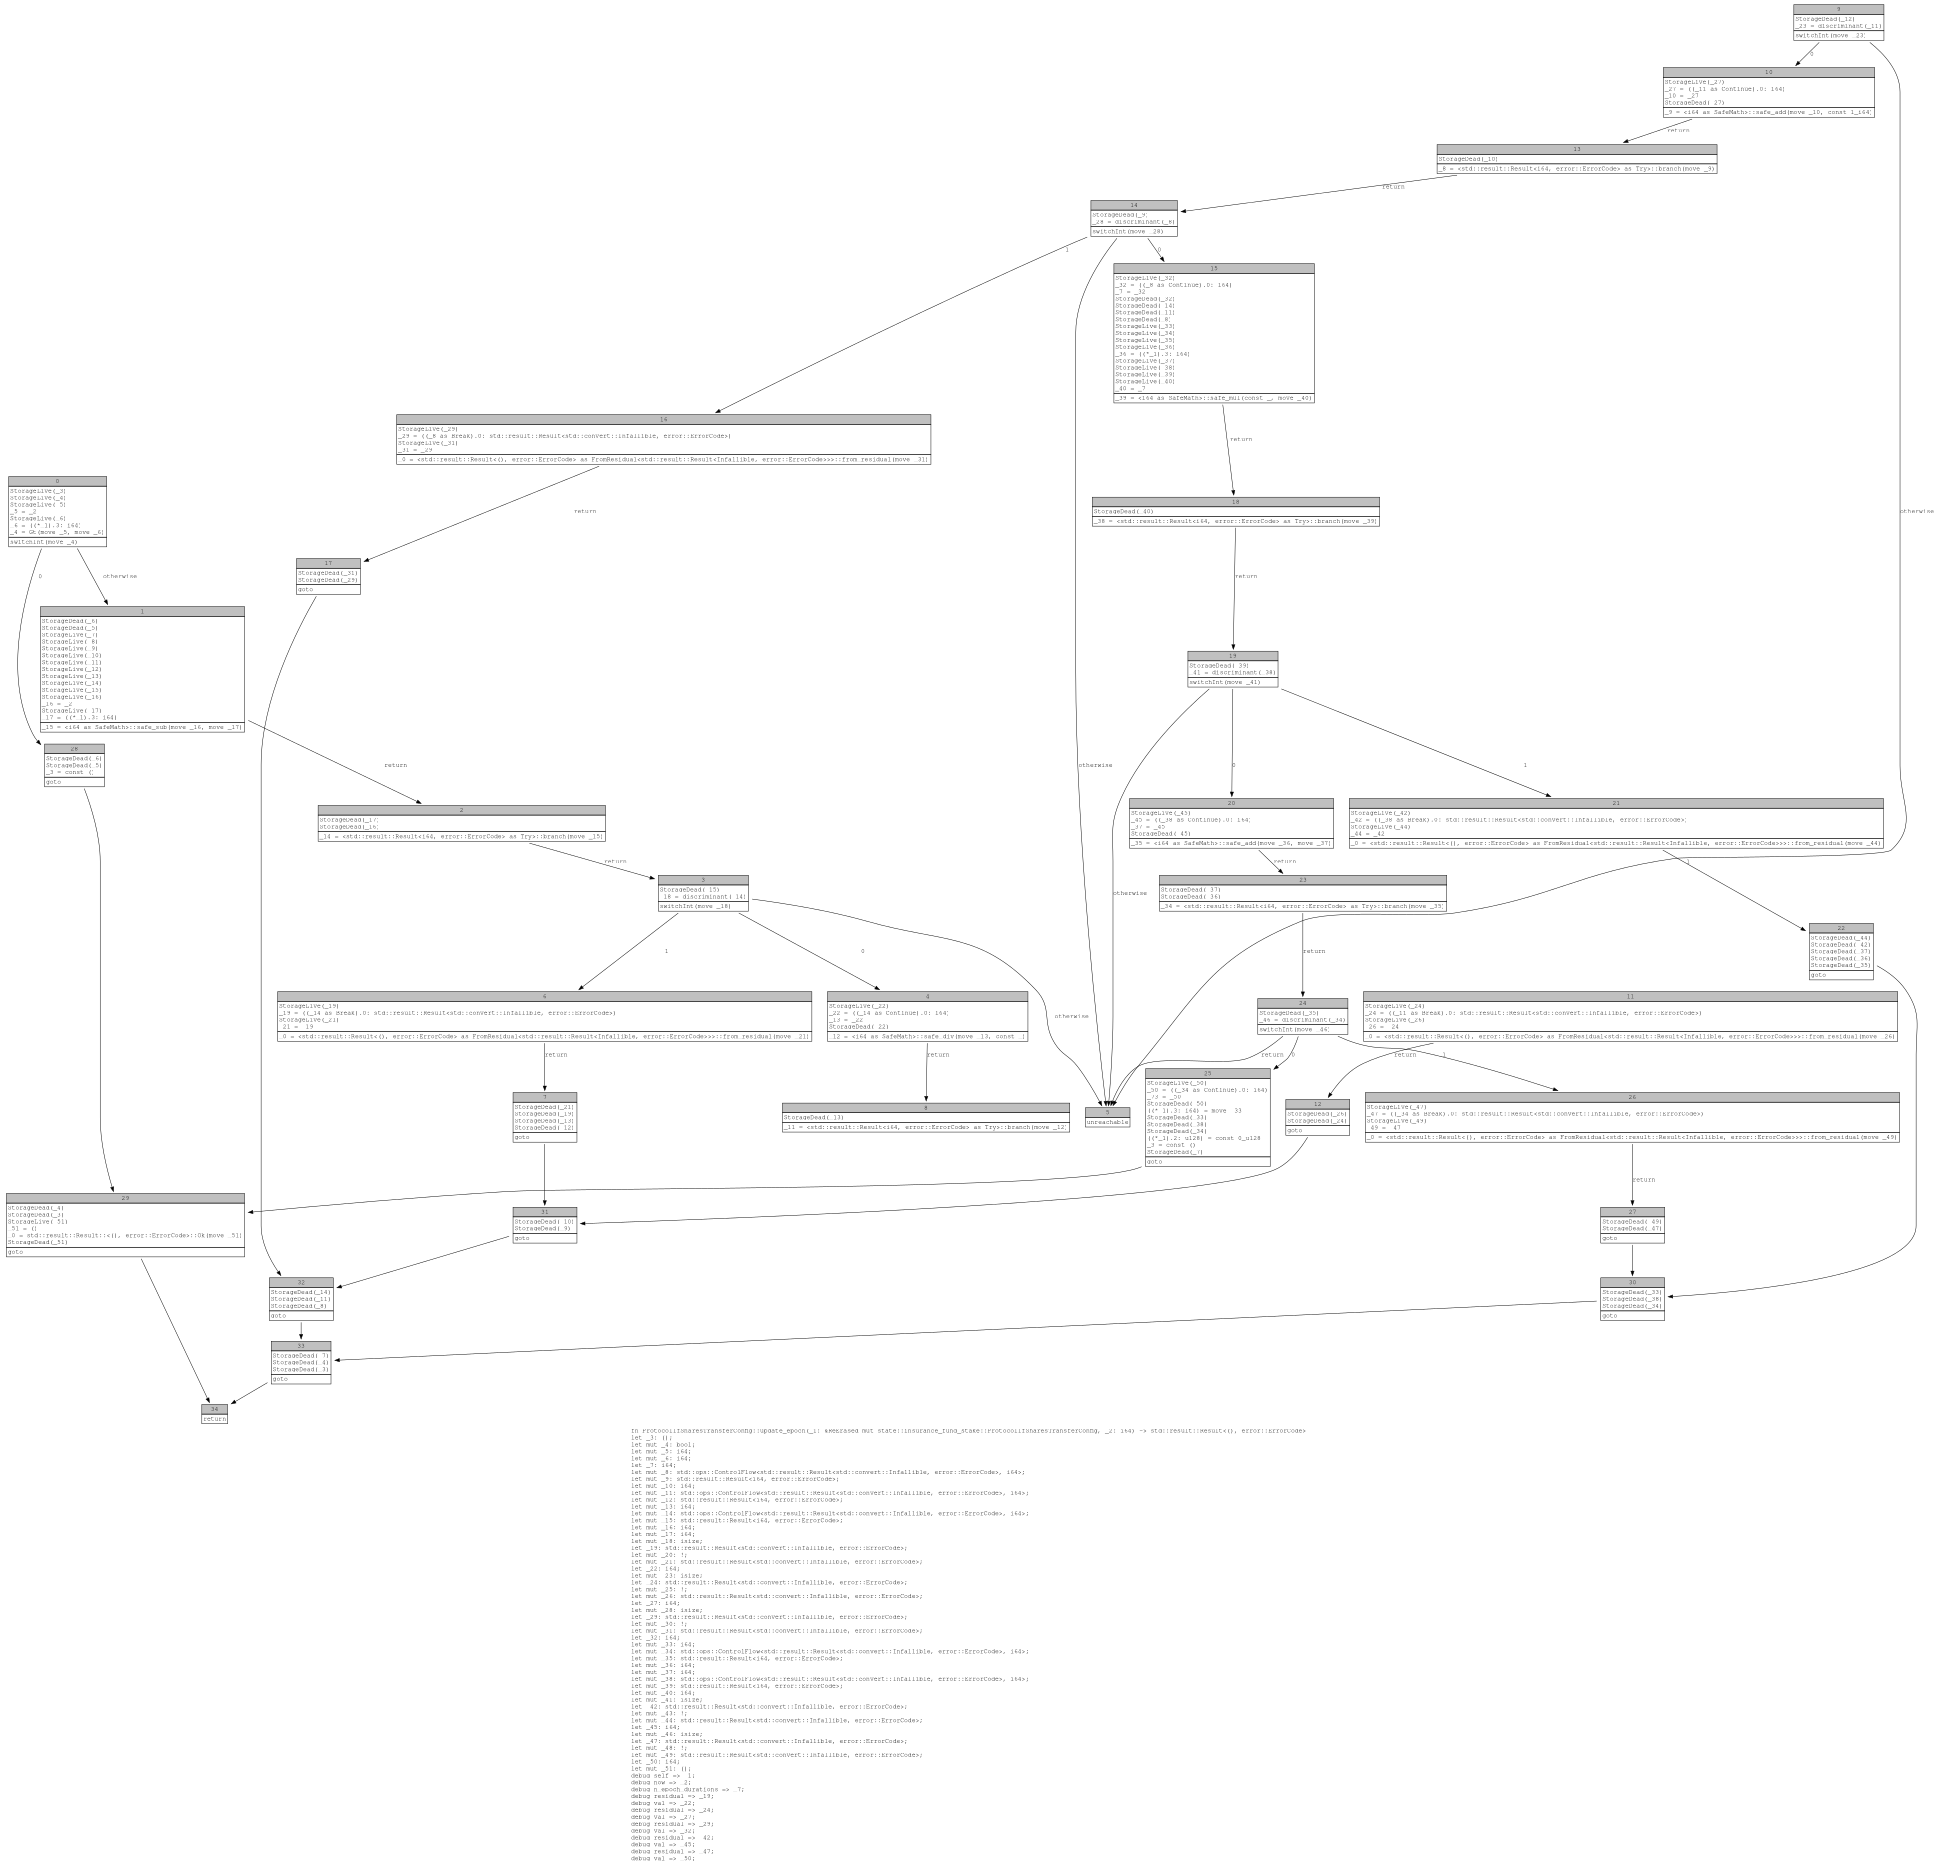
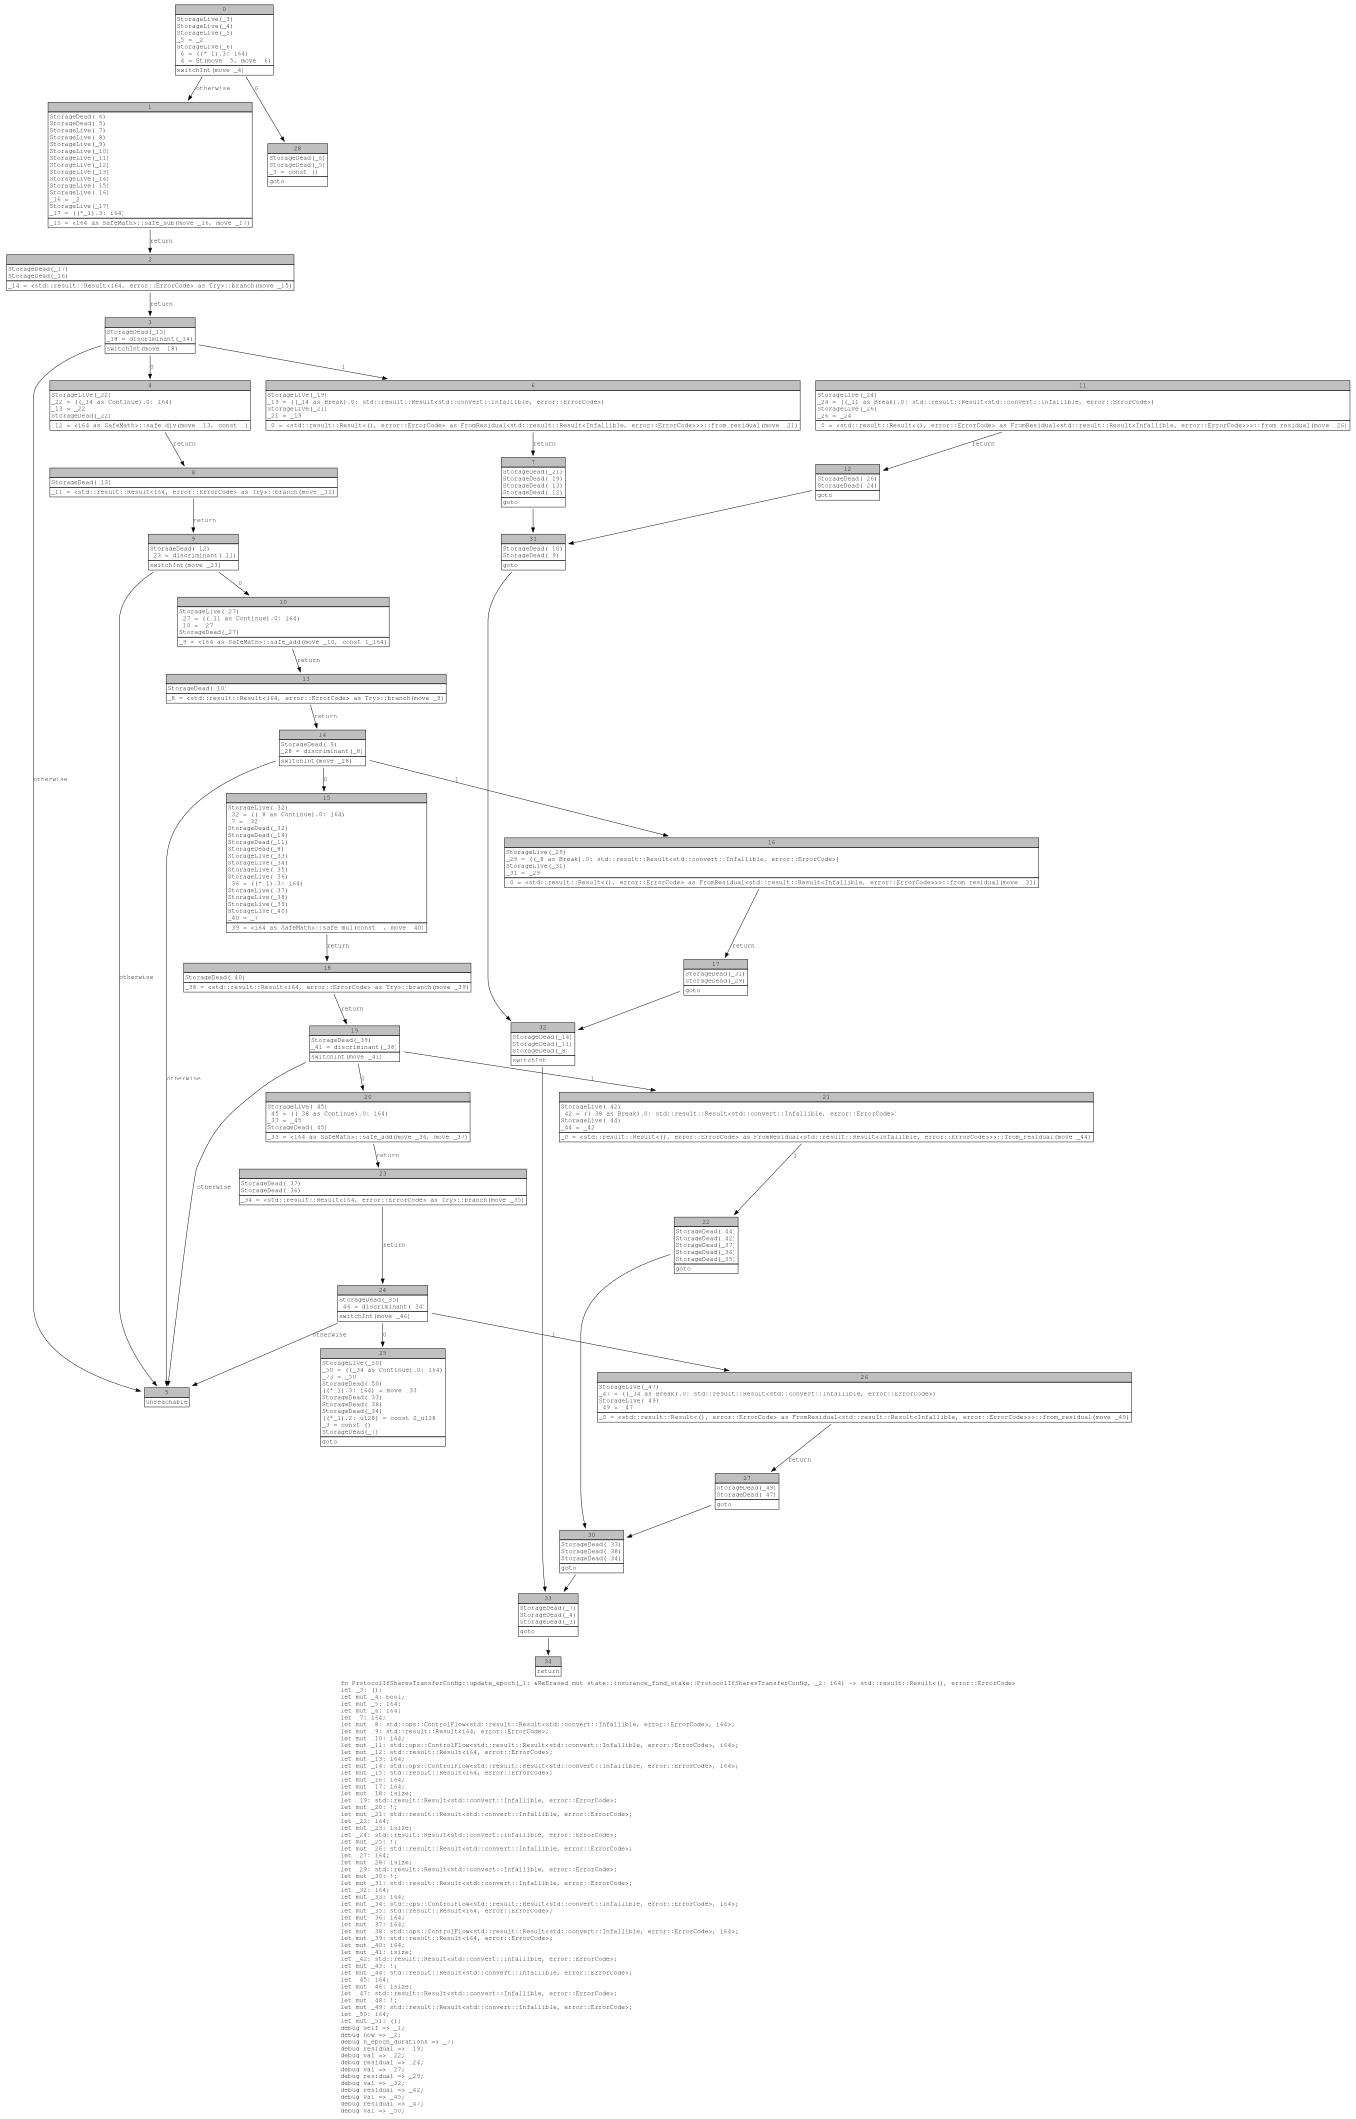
none -> (193, 513)
(1273, 1055) -> (330, 1335)
(126, 1225) -> none
(279, 1315) -> (530, 1060)
